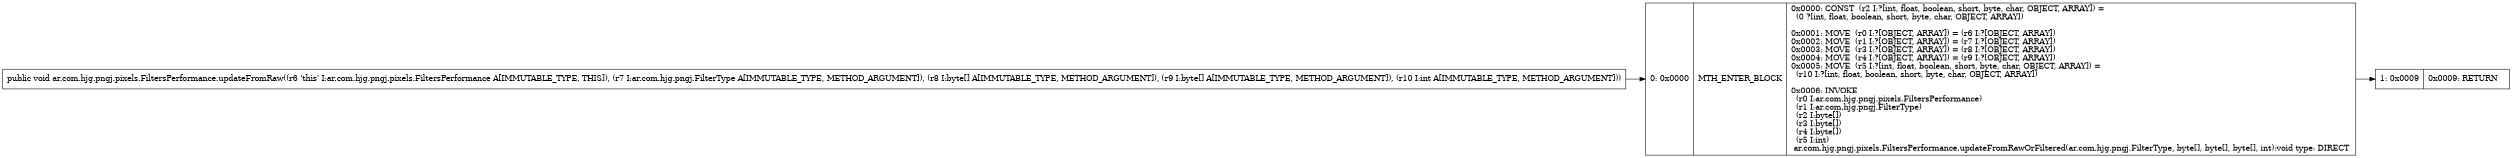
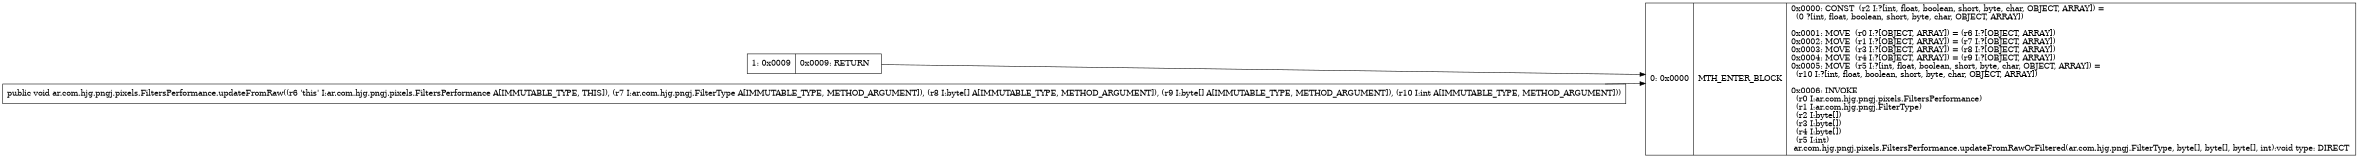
(2363, 79) -> (1261, 70)
